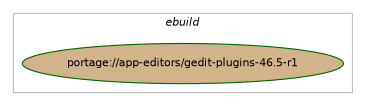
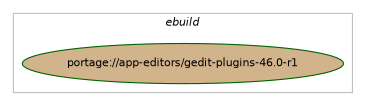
(183, 64) -> (183, 64)
